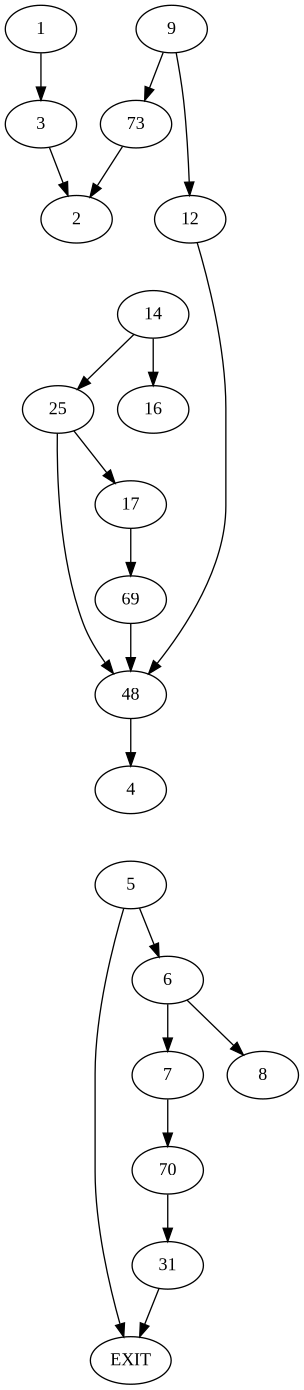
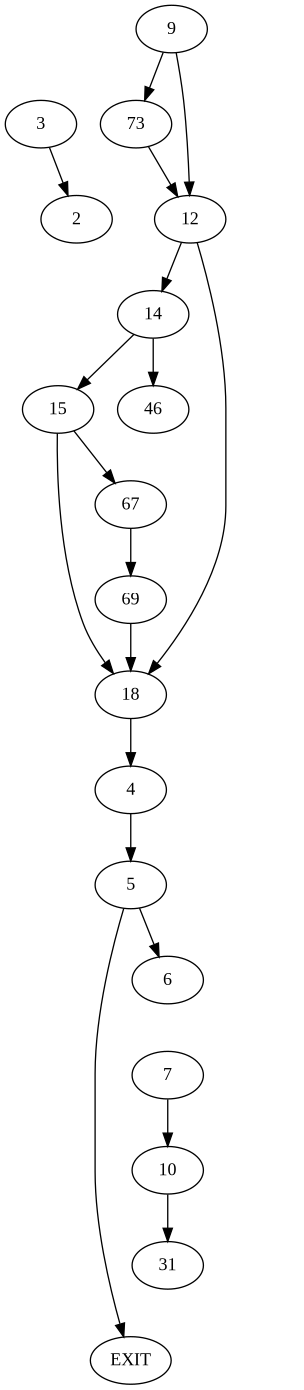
(41, 29) -> none
(110, 166) -> (160, 166)
none -> (174, 261)
(58, 409) -> (58, 409)
(153, 409) -> (153, 409)
(131, 505) -> (131, 505)
(131, 695) -> (131, 695)
none -> (131, 831)
(168, 1021) -> none
(263, 1075) -> none
(168, 1170) -> (168, 1170)
(152, 1306) -> none
